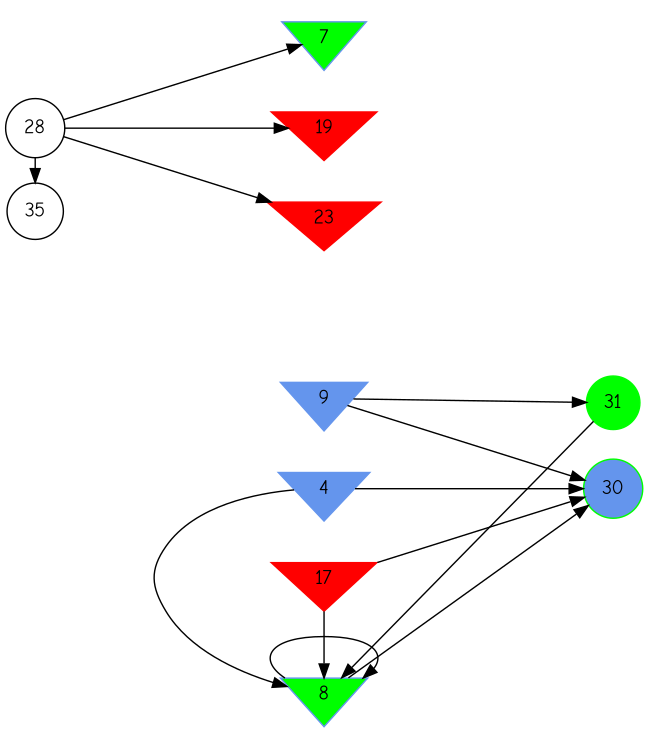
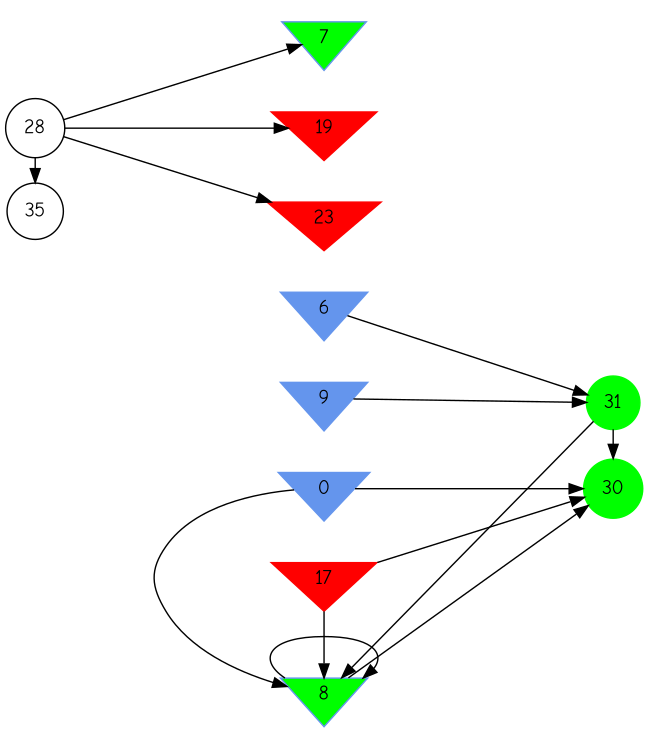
none -> (324, 308)
(459, 441) -> (613, 437)
(324, 489) -> (324, 489)
(613, 489) -> (613, 489)
